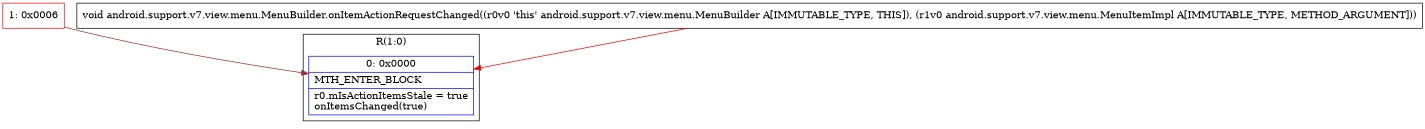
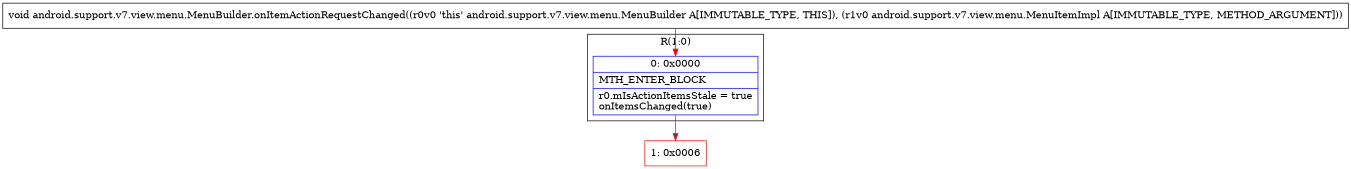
(182, 53) -> (676, 125)
